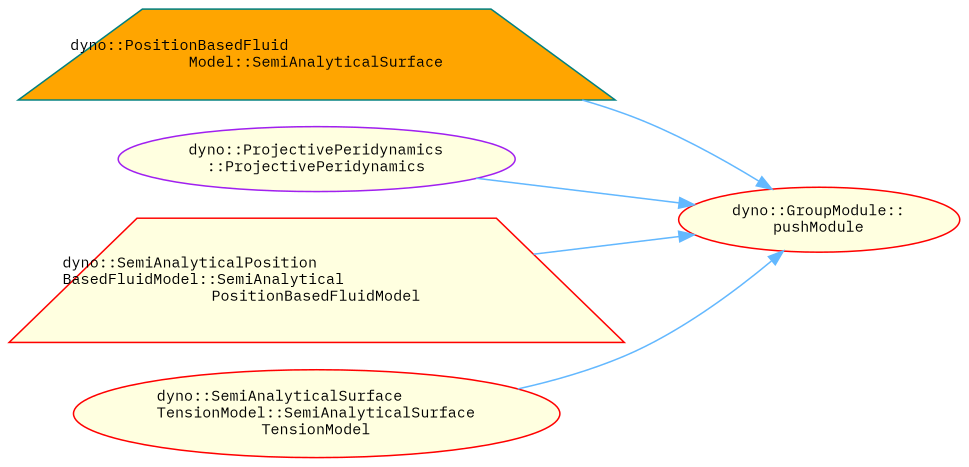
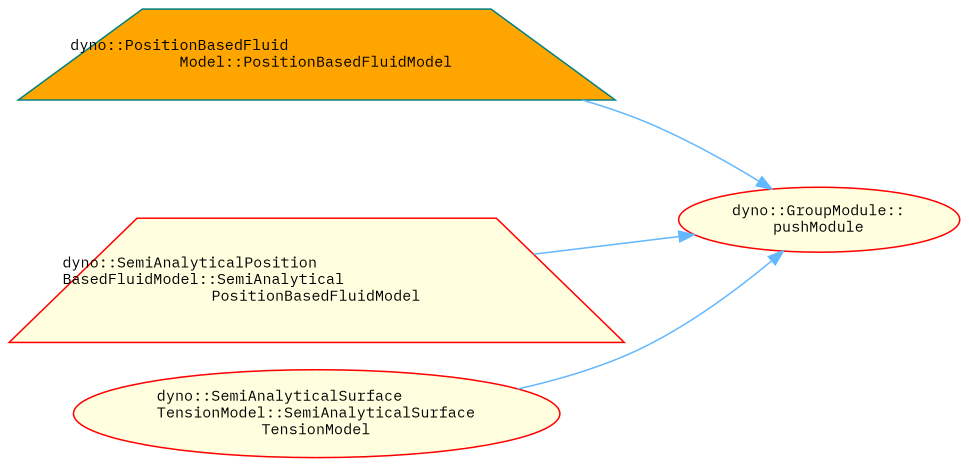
(317, 55) -> (317, 55)
(317, 159) -> none
